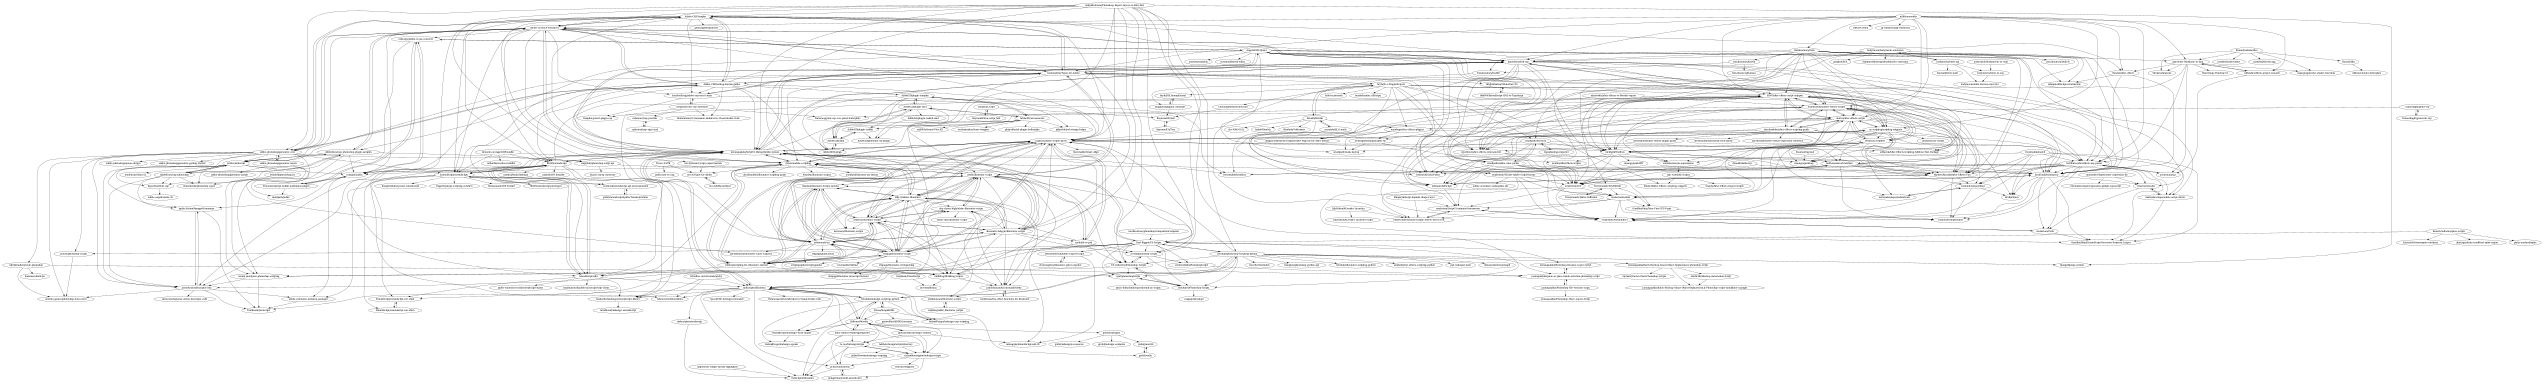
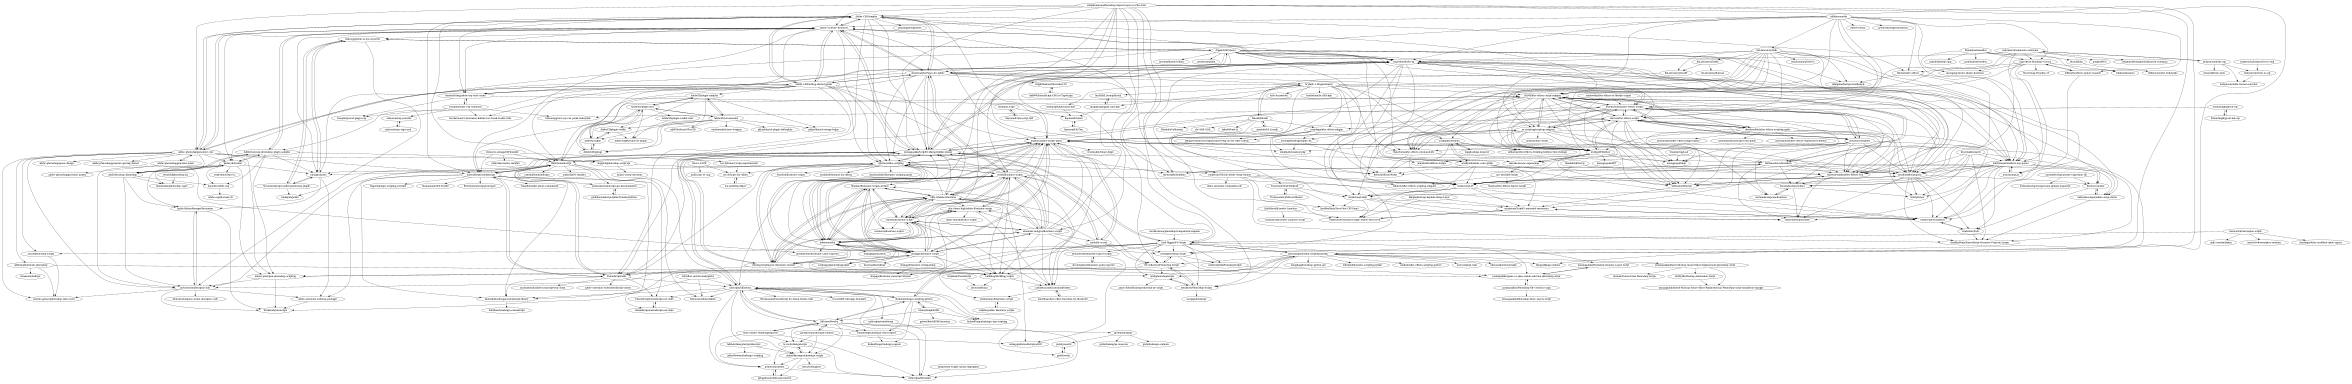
(1260, 265) -> none
